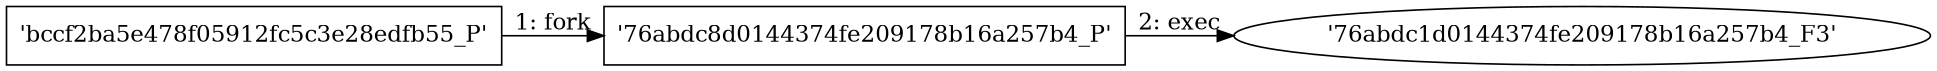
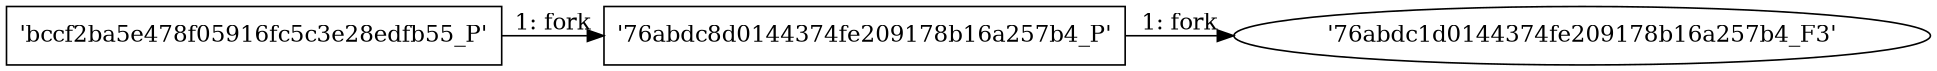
(1180, 24) -> (1180, 24)
(254, 36) -> (254, 36)
